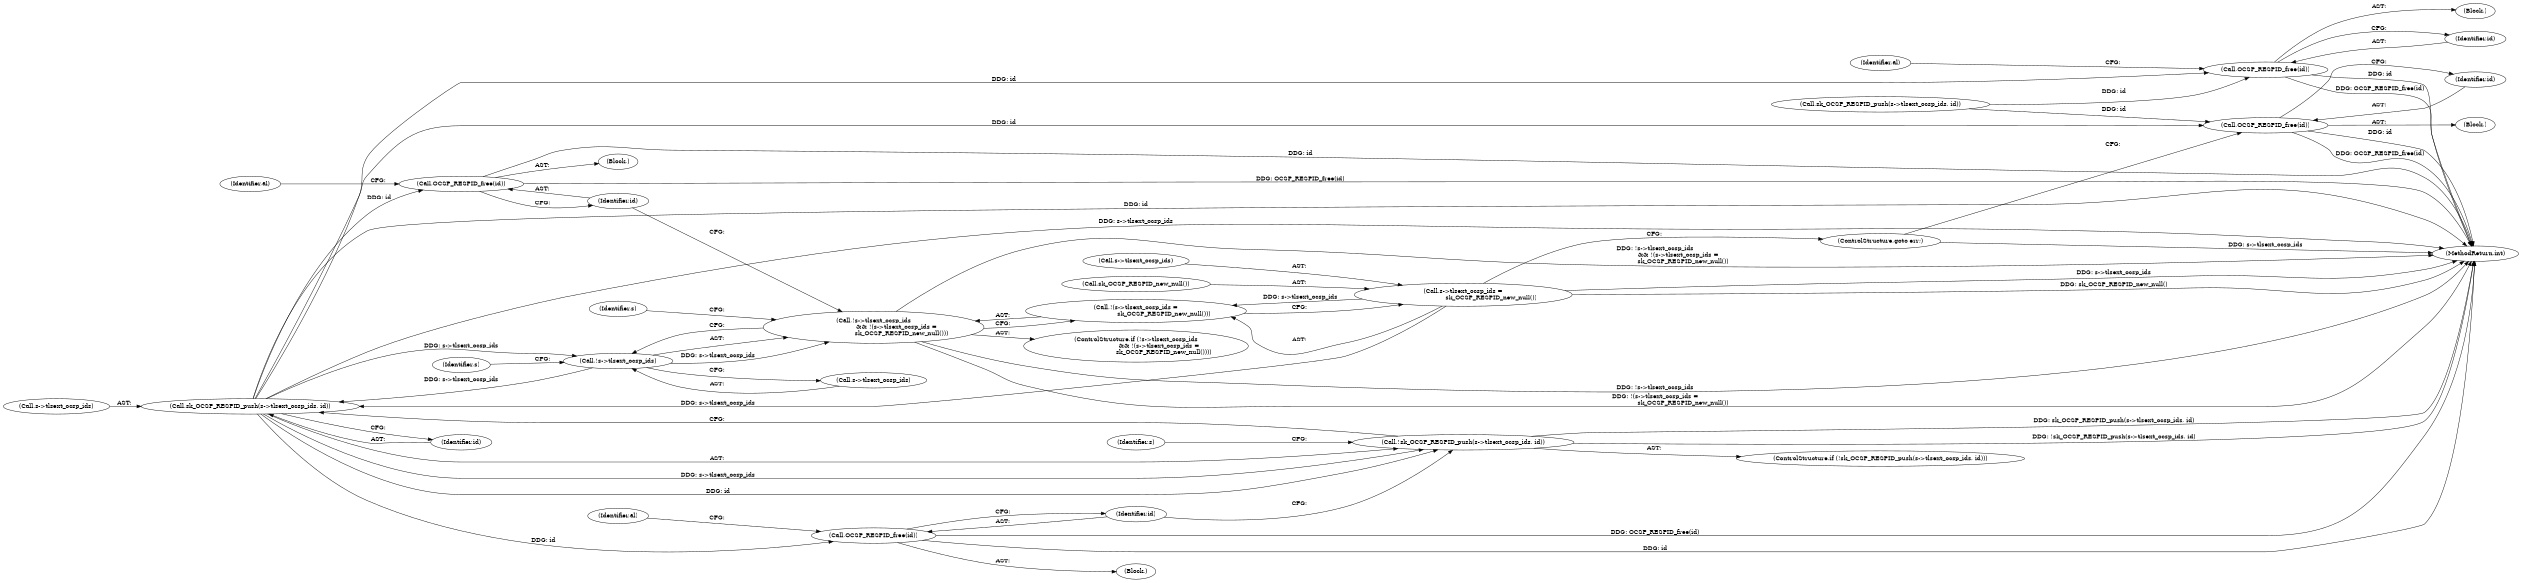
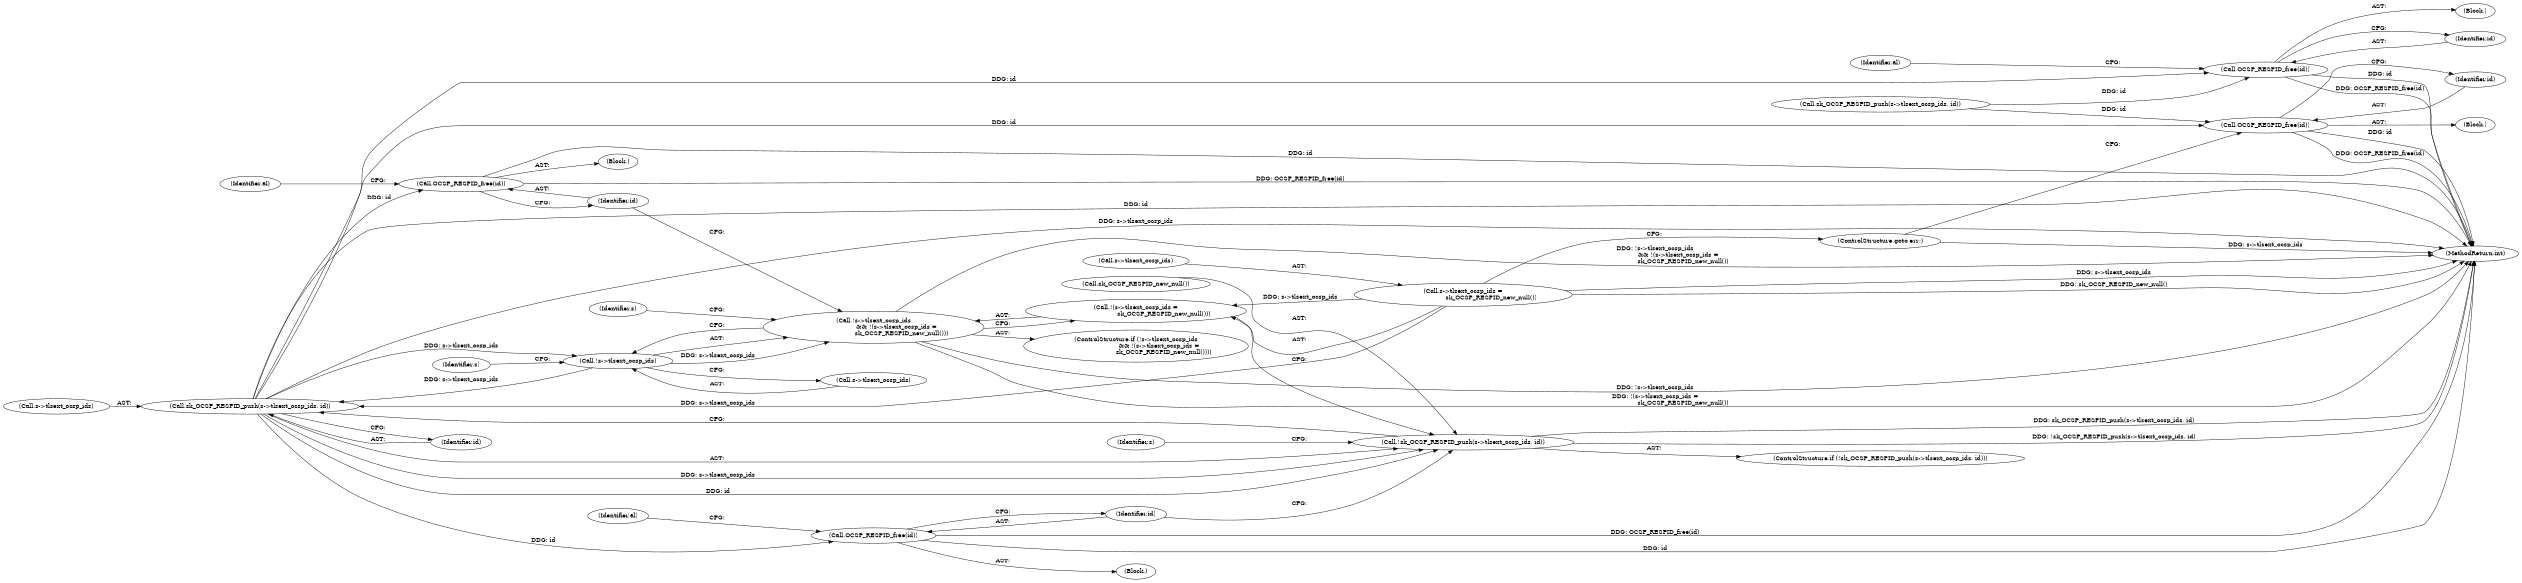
(1287, 286) -> (1321, 331)
(1321, 312) -> (1313, 396)
